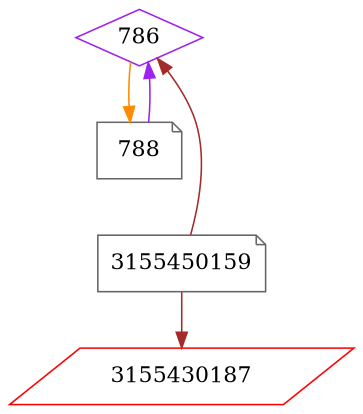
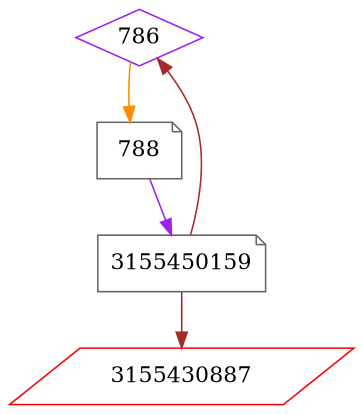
(150, 100) -> (158, 200)
(182, 376) -> (182, 376)
